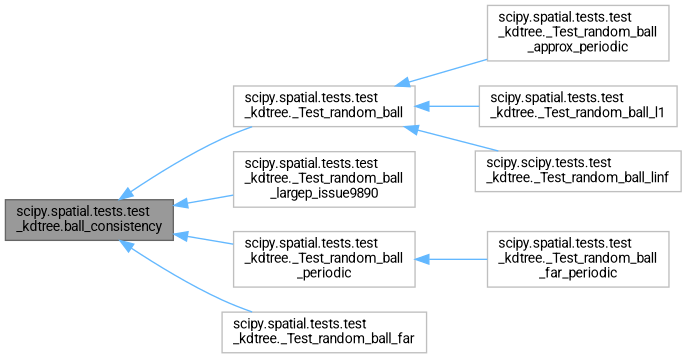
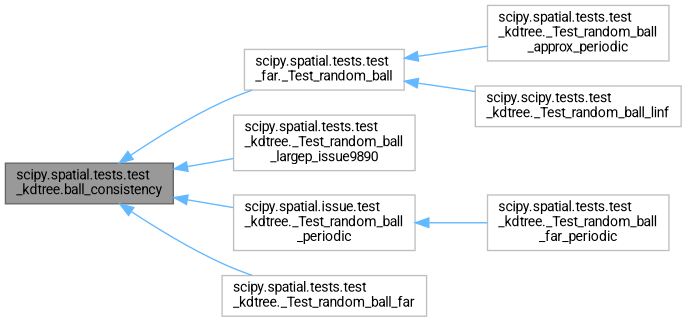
(324, 106) -> (324, 70)
(578, 106) -> none
(324, 259) -> (324, 223)
